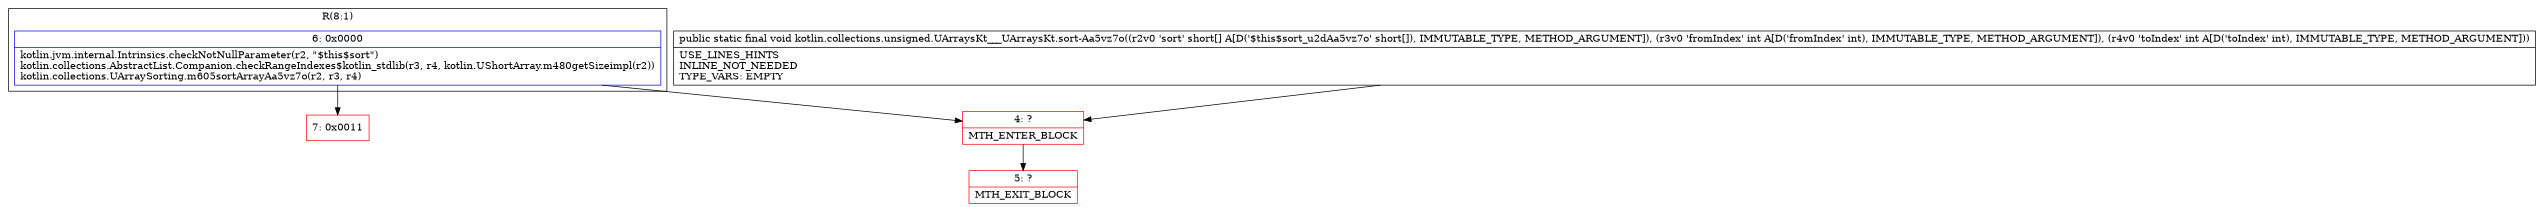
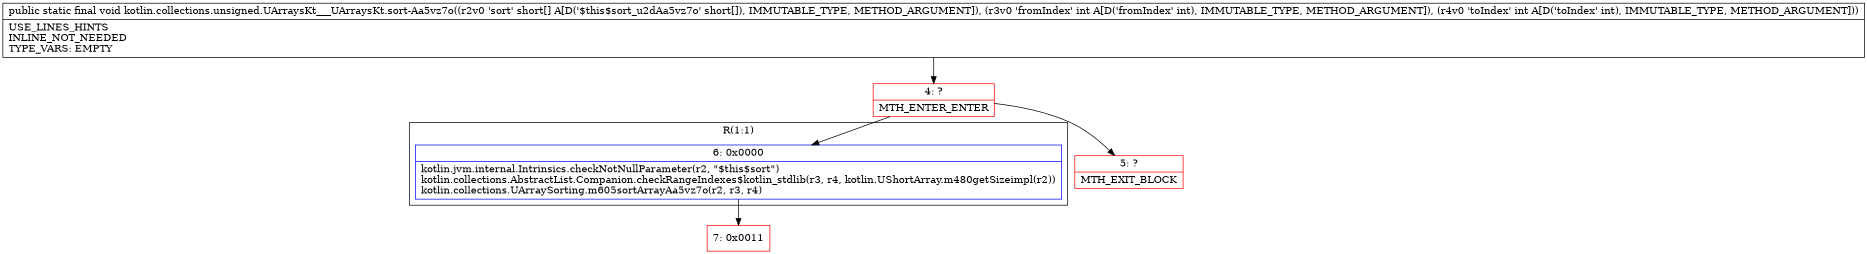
(338, 17) -> (739, 131)
(779, 103) -> (854, 129)
(1023, 136) -> (934, 108)
